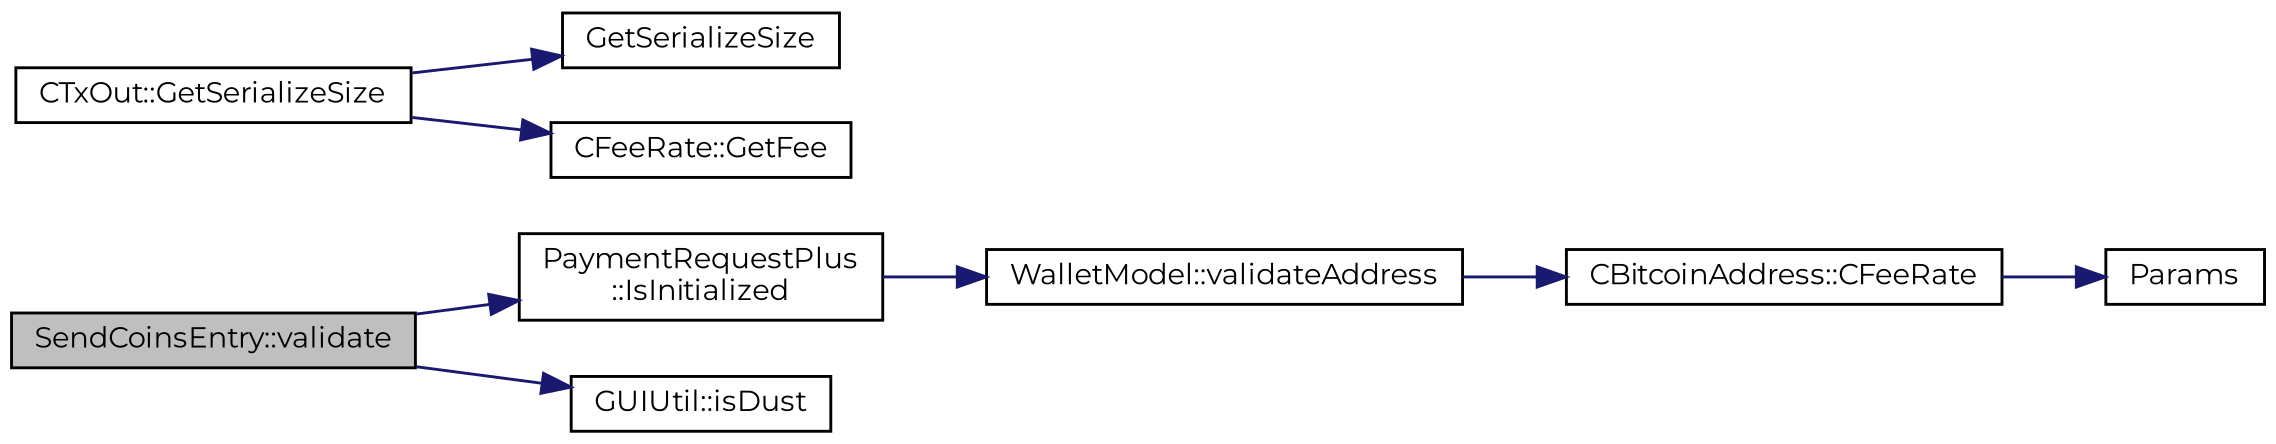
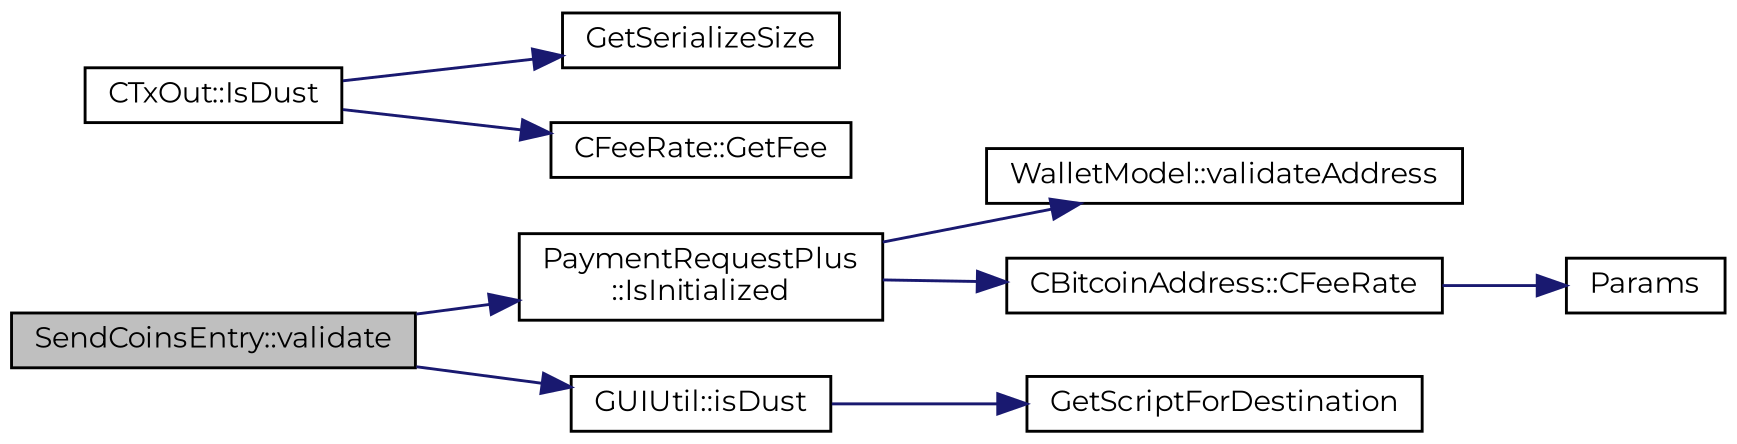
(213, 95) -> (213, 95)
(1500, 277) -> (930, 281)
none -> (1225, 404)
